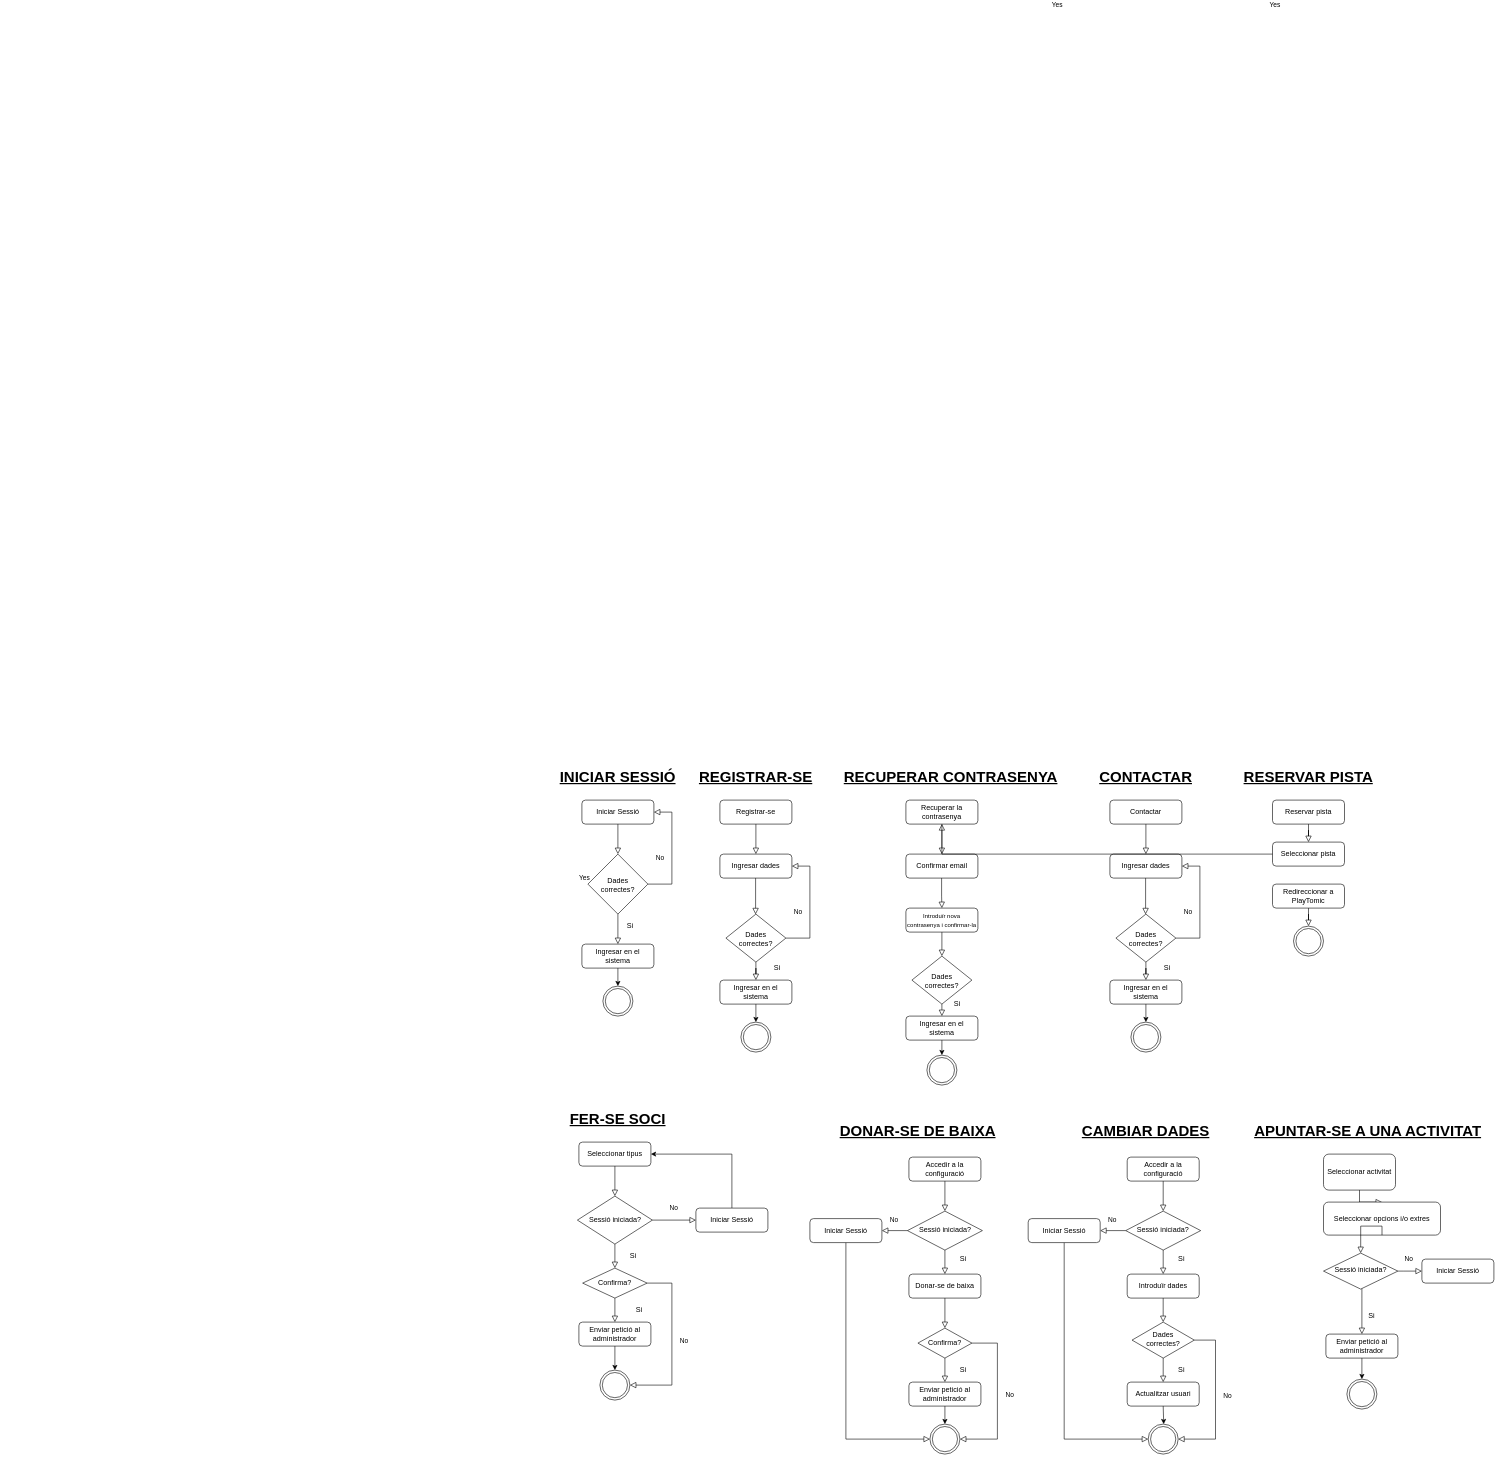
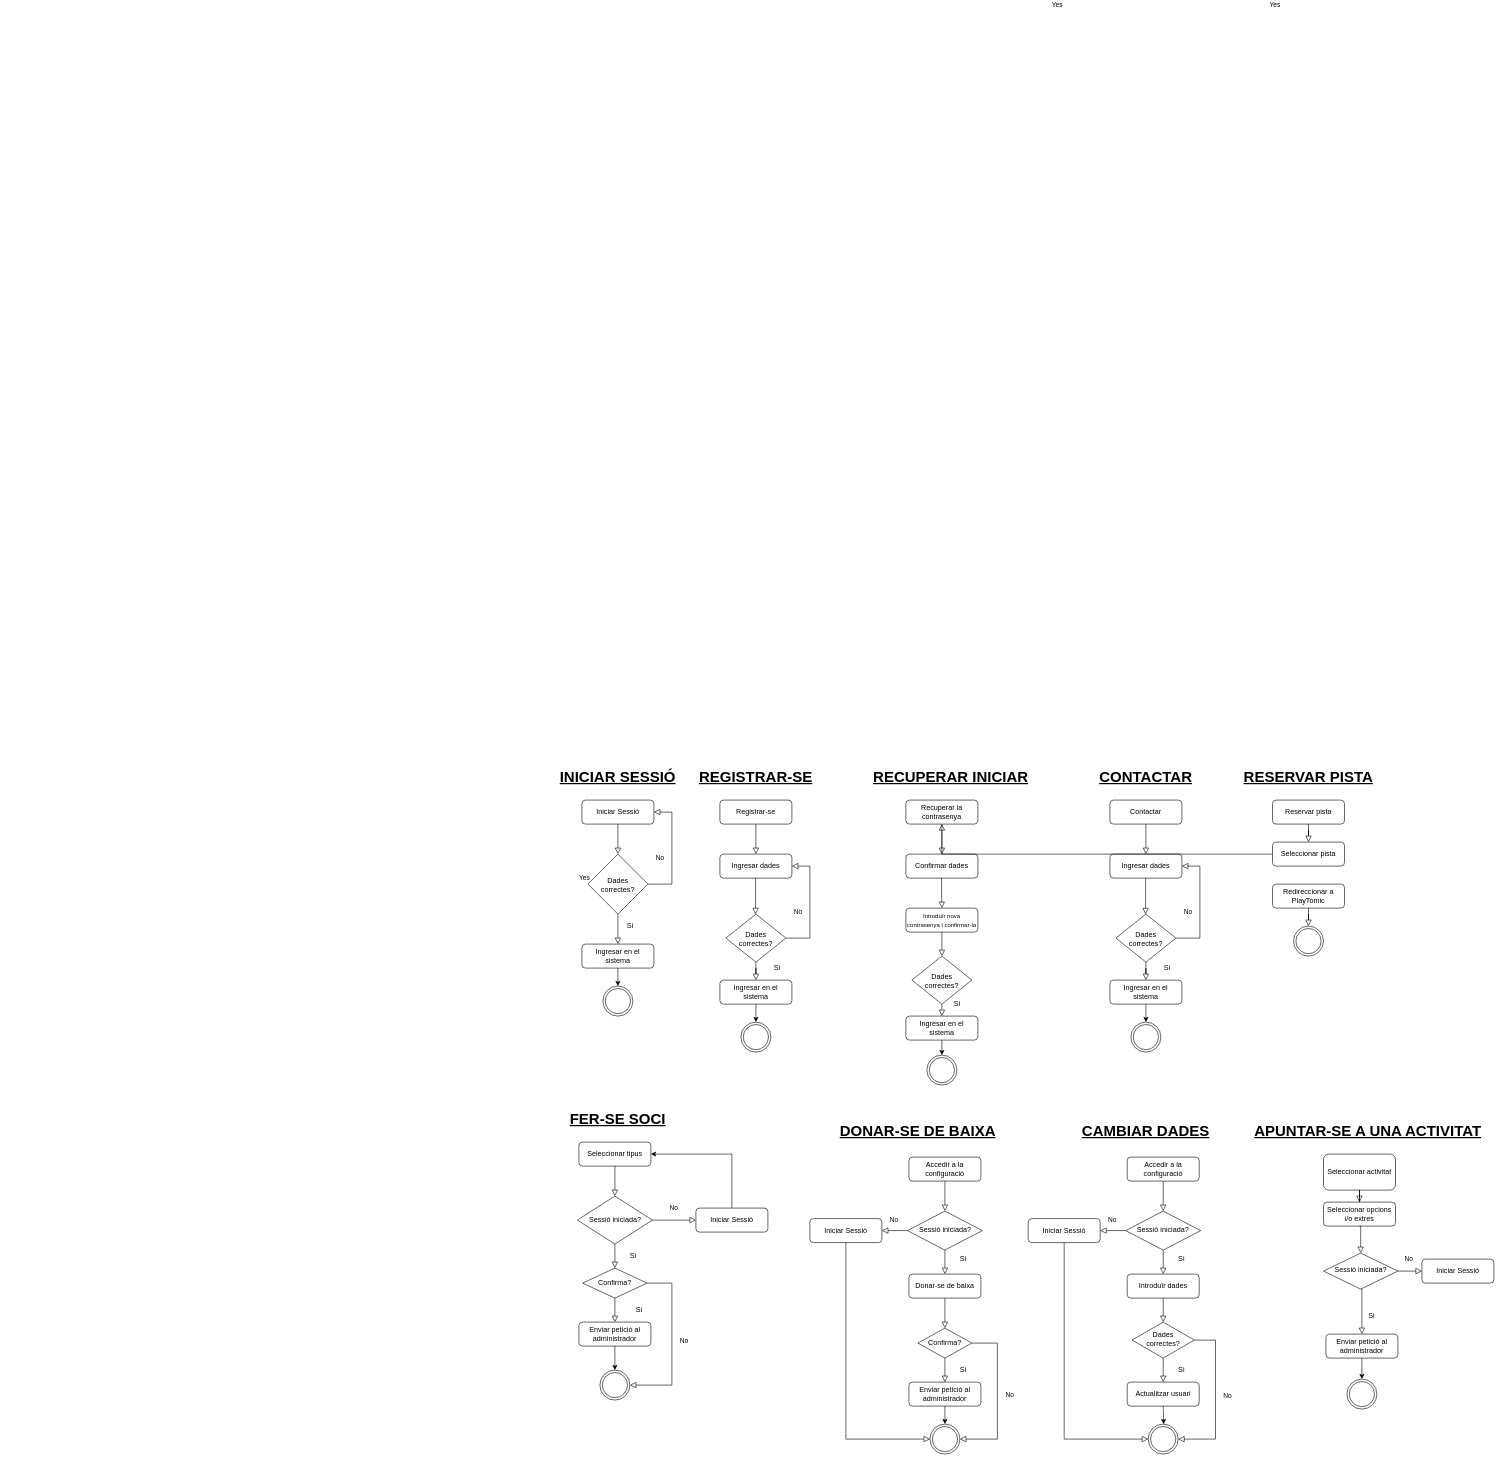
(951, 776) -> (951, 776)
(942, 866) -> (942, 866)
(1382, 1219) -> (1359, 1214)
